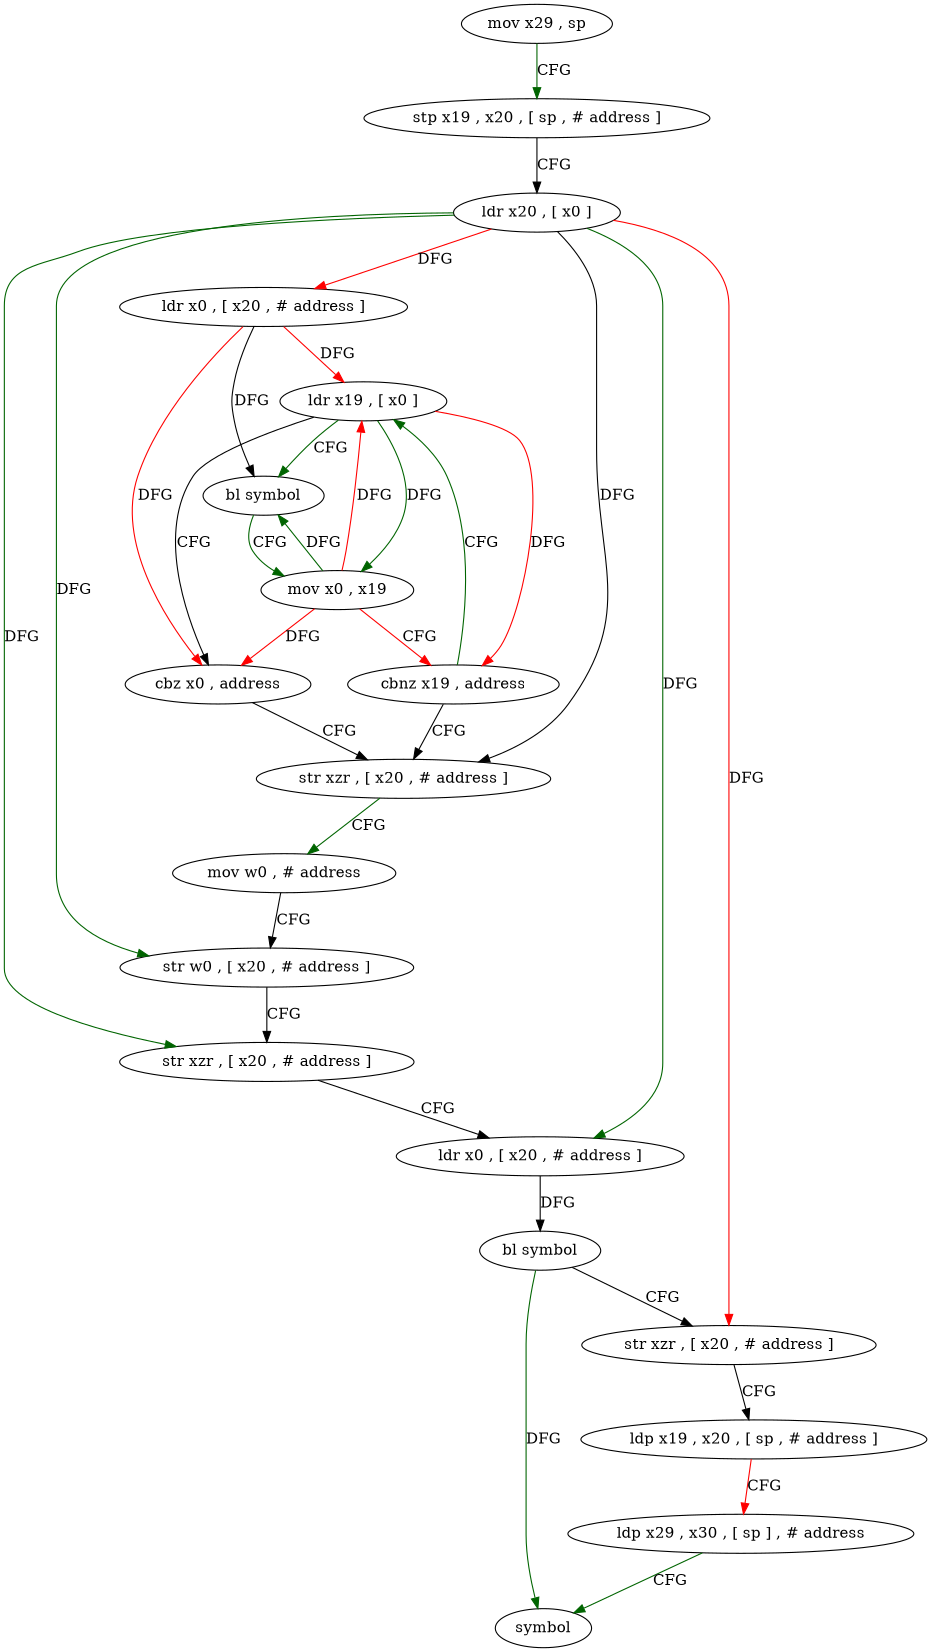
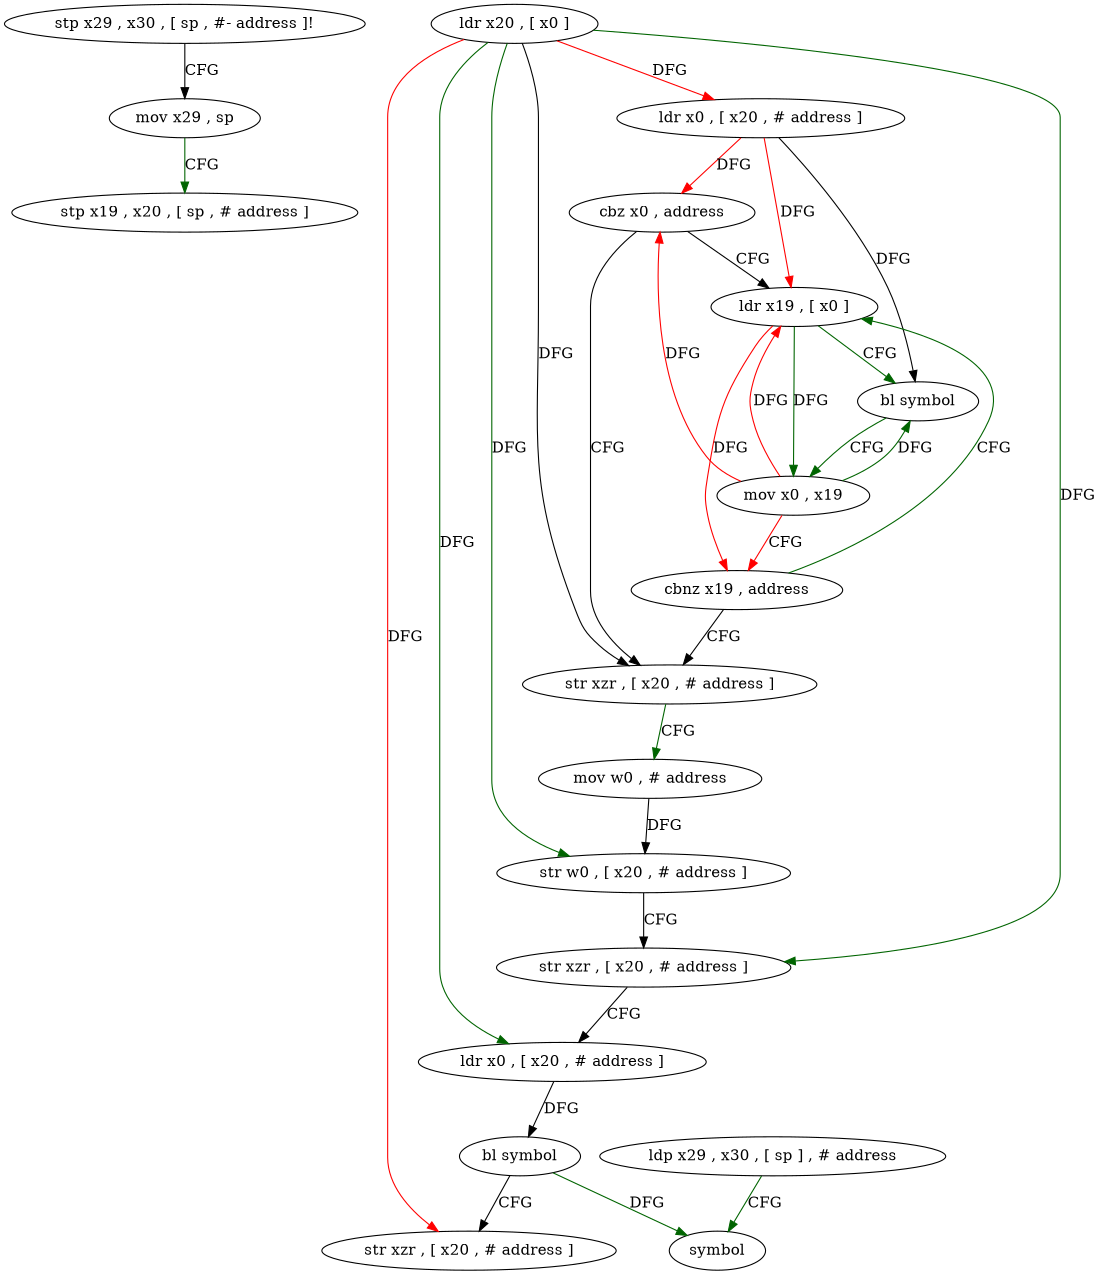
none -> (185, 24)
(537, 160) -> none
(182, 499) -> (724, 257)
(294, 920) -> (665, 826)
(754, 1439) -> none
